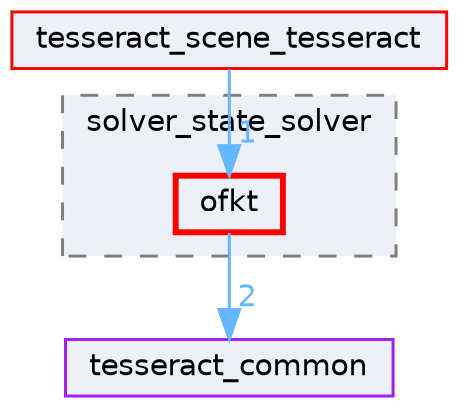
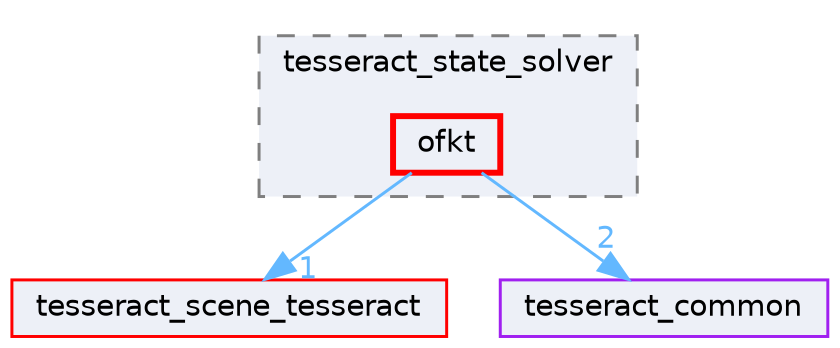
(229, 115) -> (351, 217)
(229, 124) -> (448, 64)
